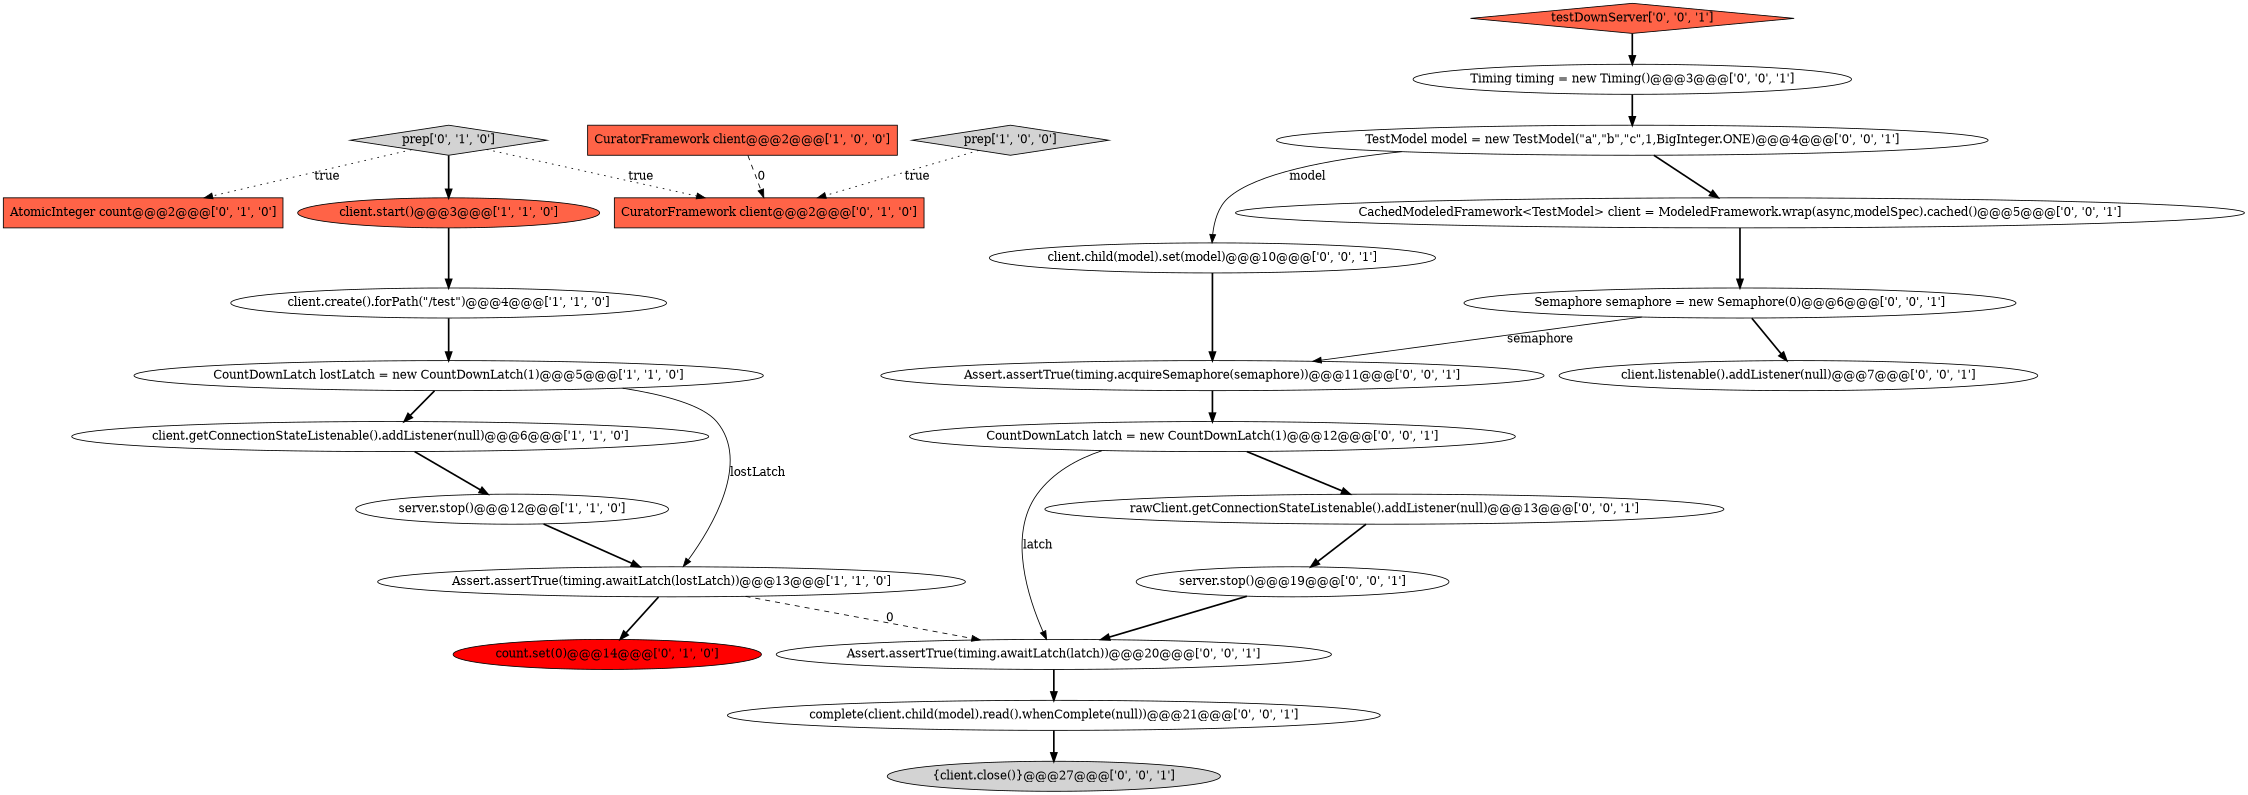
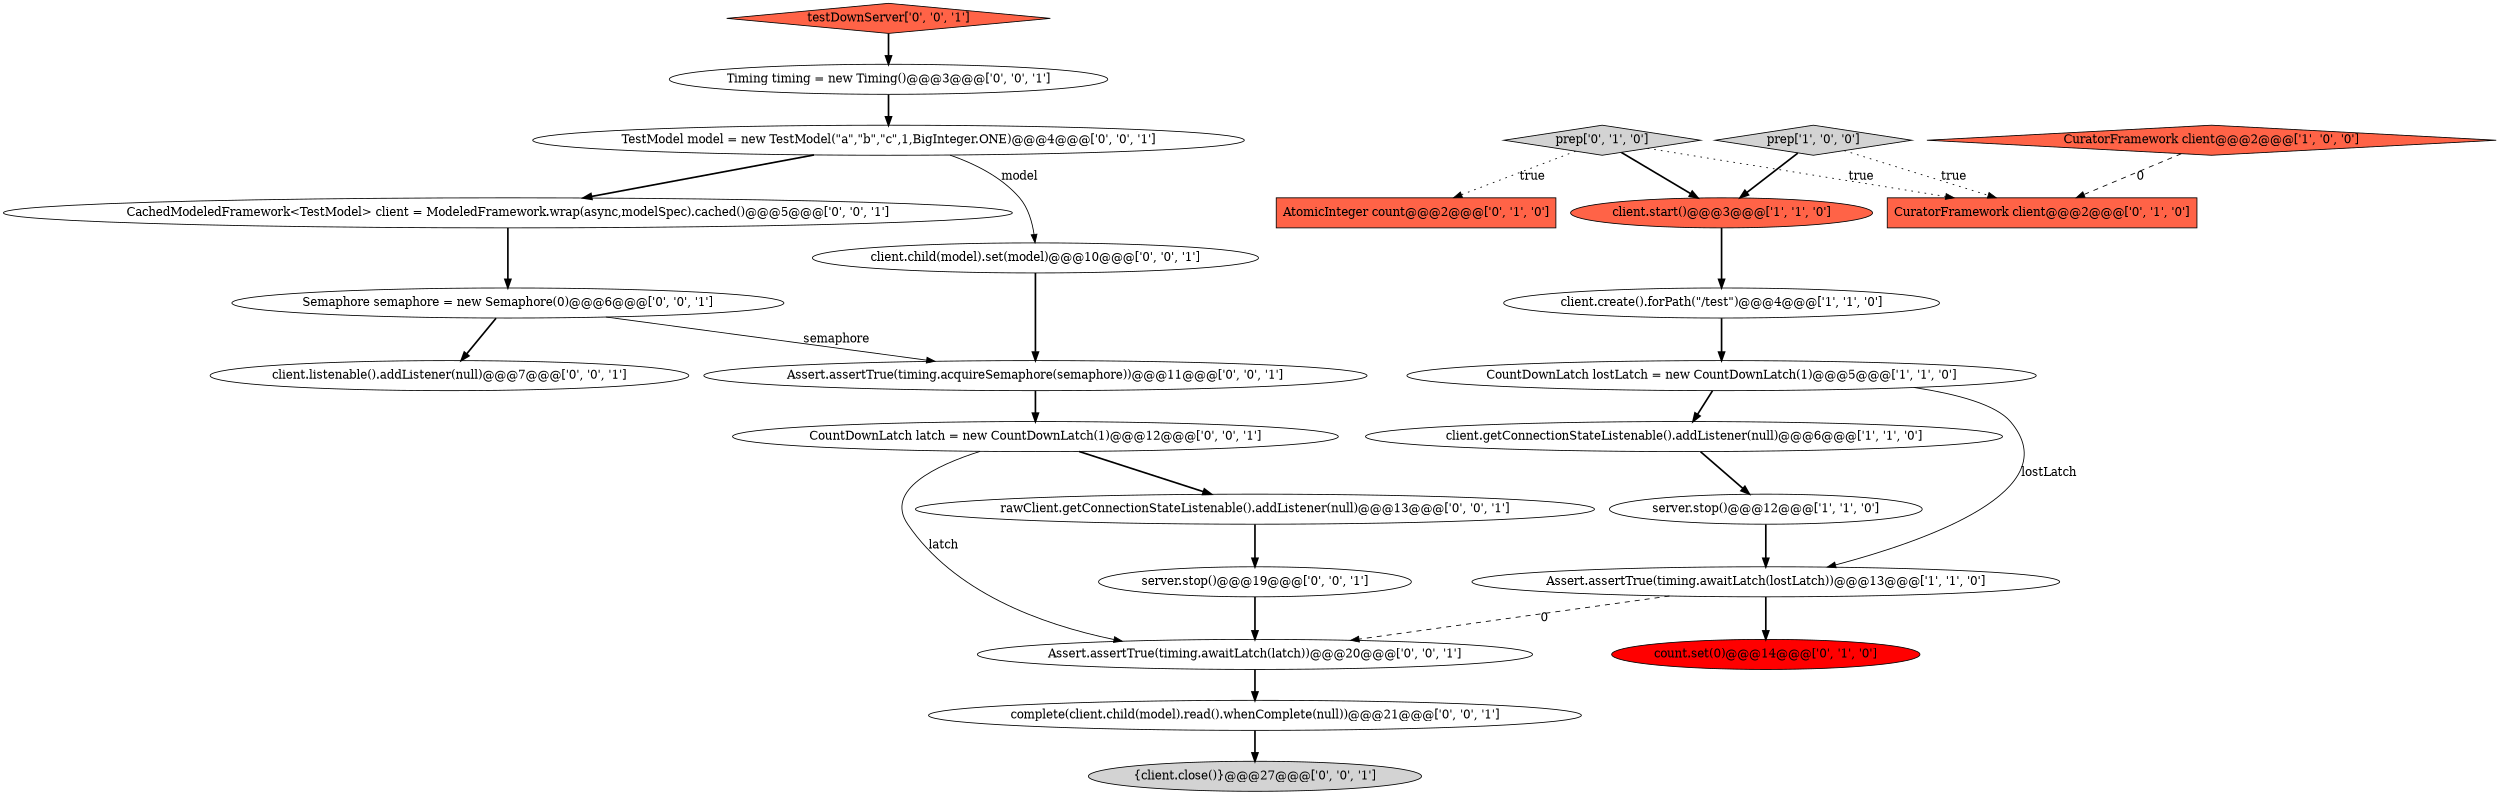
(742, 140) -> (2212, 140)
none -> (1771, 174)
